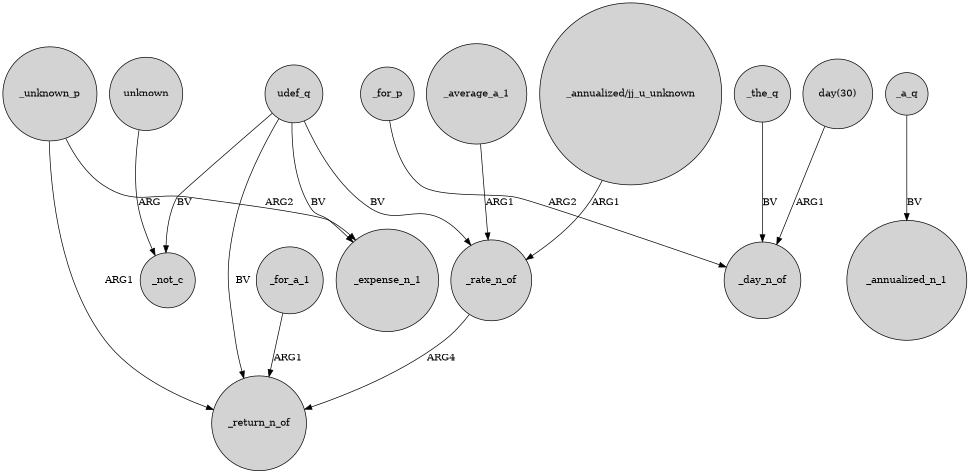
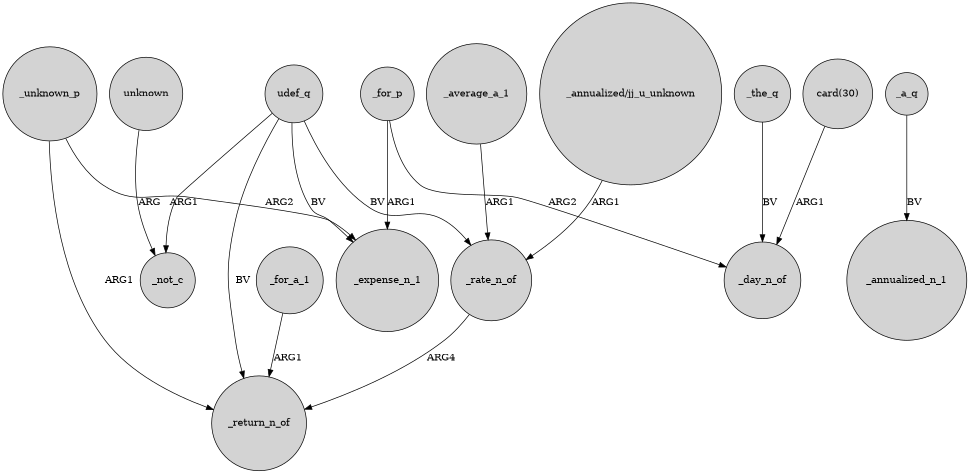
(838, 94) -> (838, 94)
none -> (387, 171)
(184, 203) -> (184, 203)
